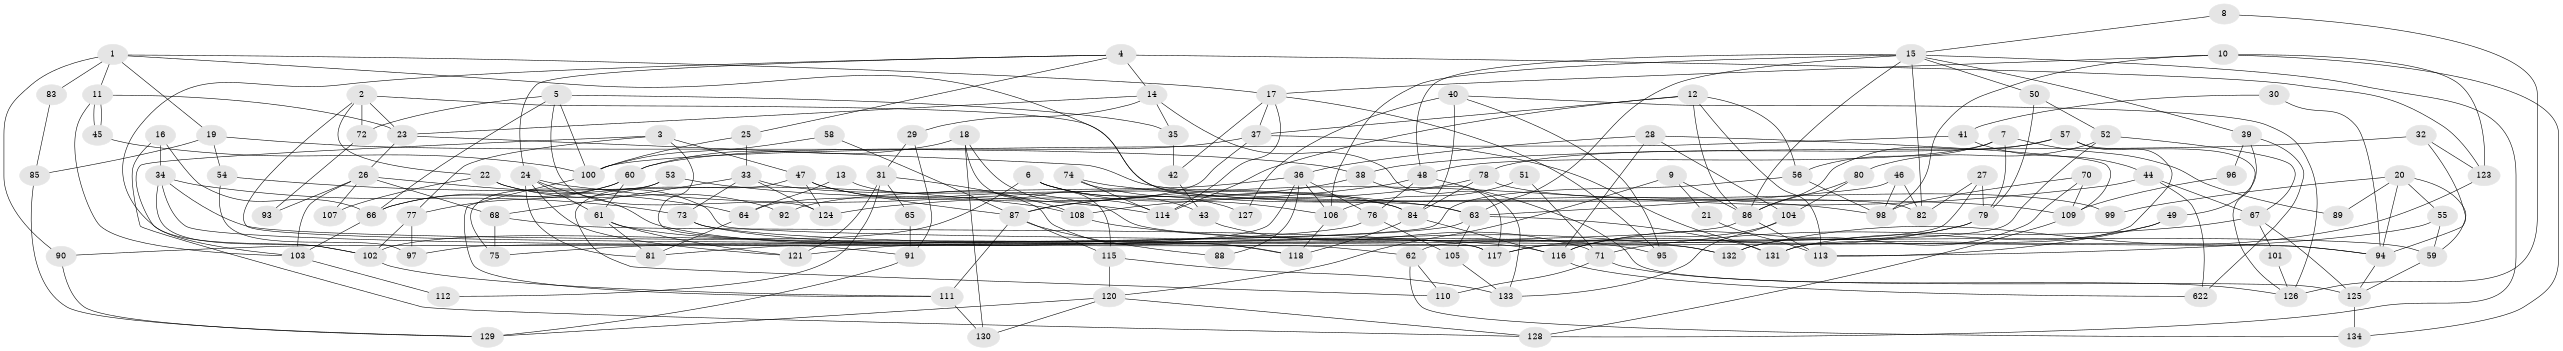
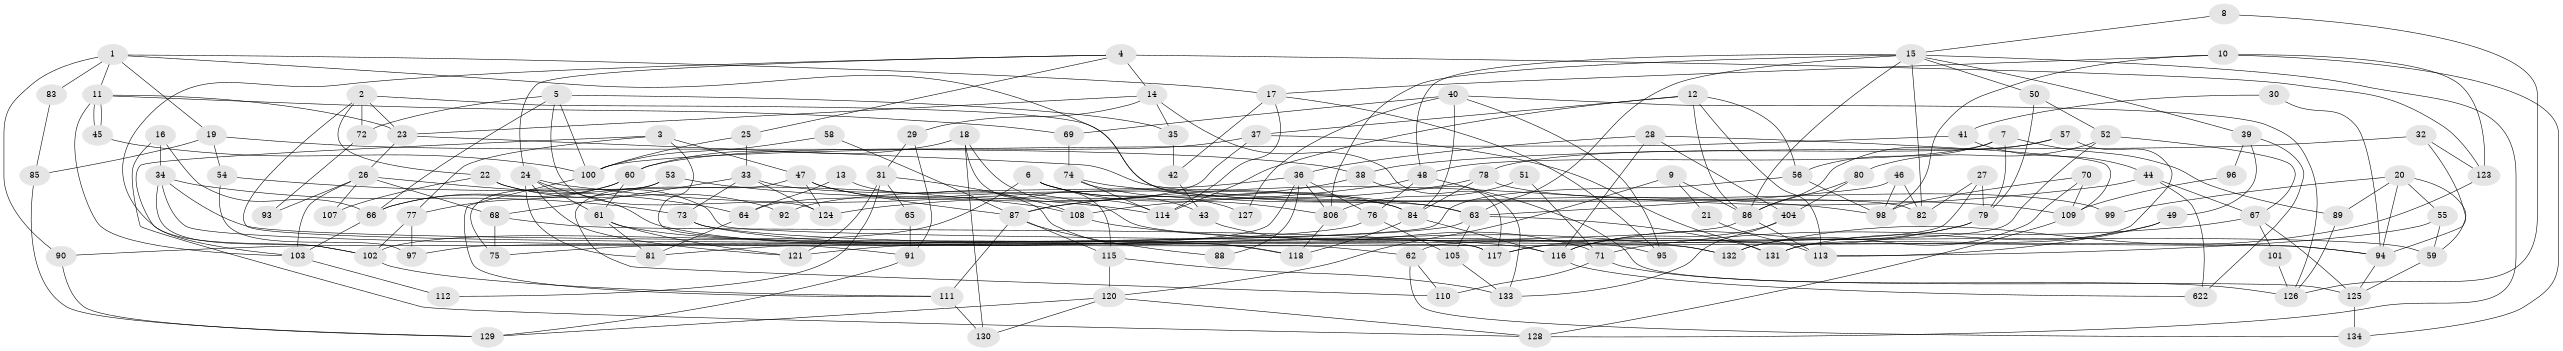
(1264, 115) -> none
none -> (1069, 135)
(2231, 155) -> (2320, 259)
(1331, 216) -> (1331, 216)
(1789, 216) -> (1789, 216)
